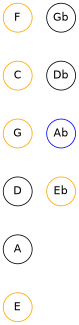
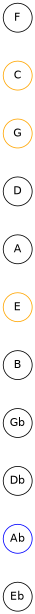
(18, 18) -> (18, 18)
(61, 191) -> (18, 597)
none -> (18, 365)
